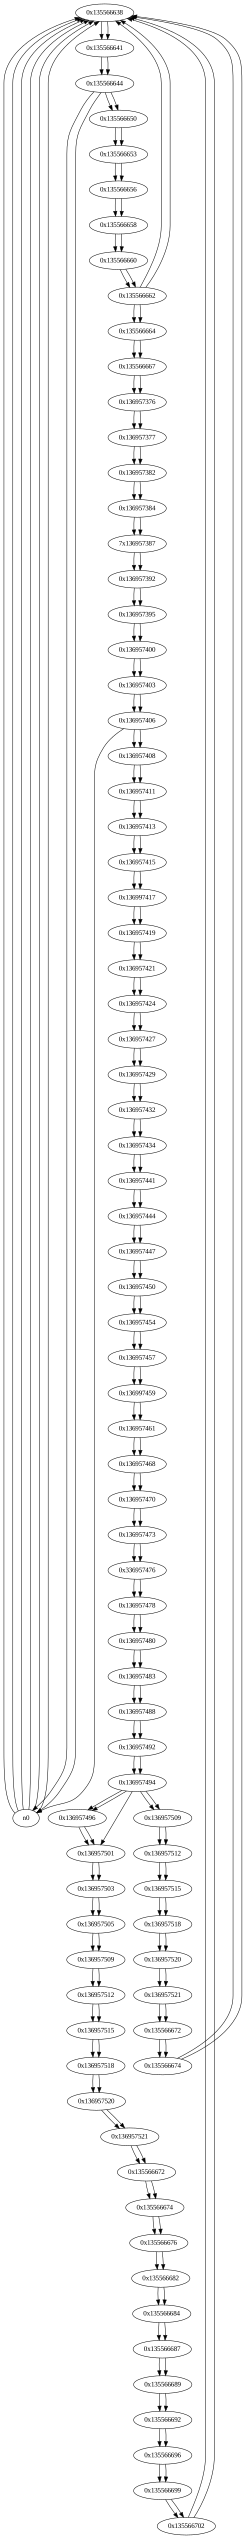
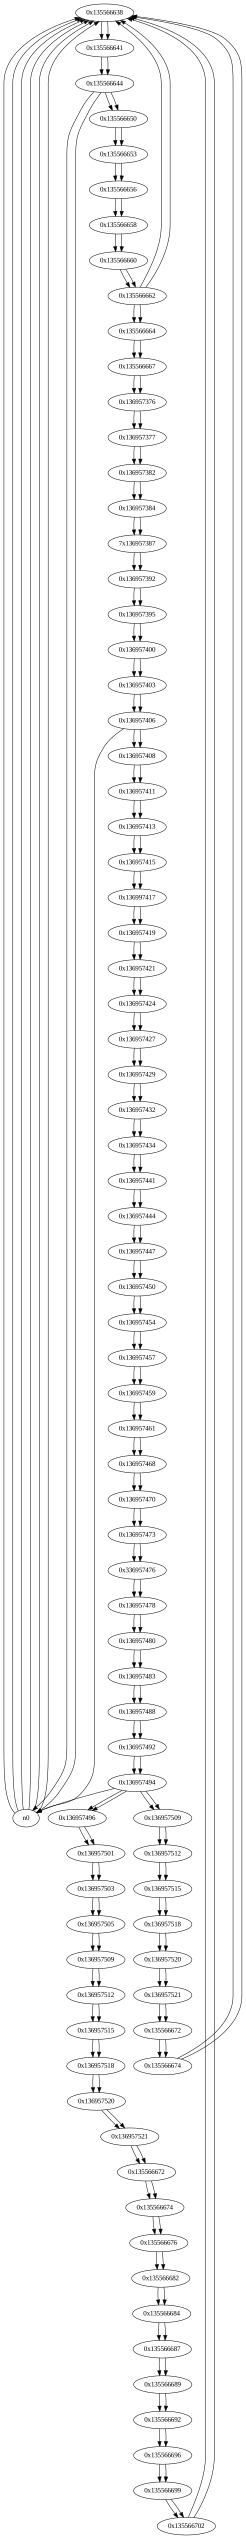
(137, 1393) -> (137, 1393)
(118, 1816) -> (83, 1797)
